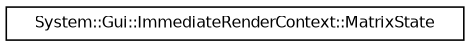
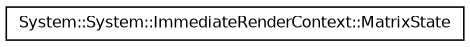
(235, 24) -> (235, 24)
